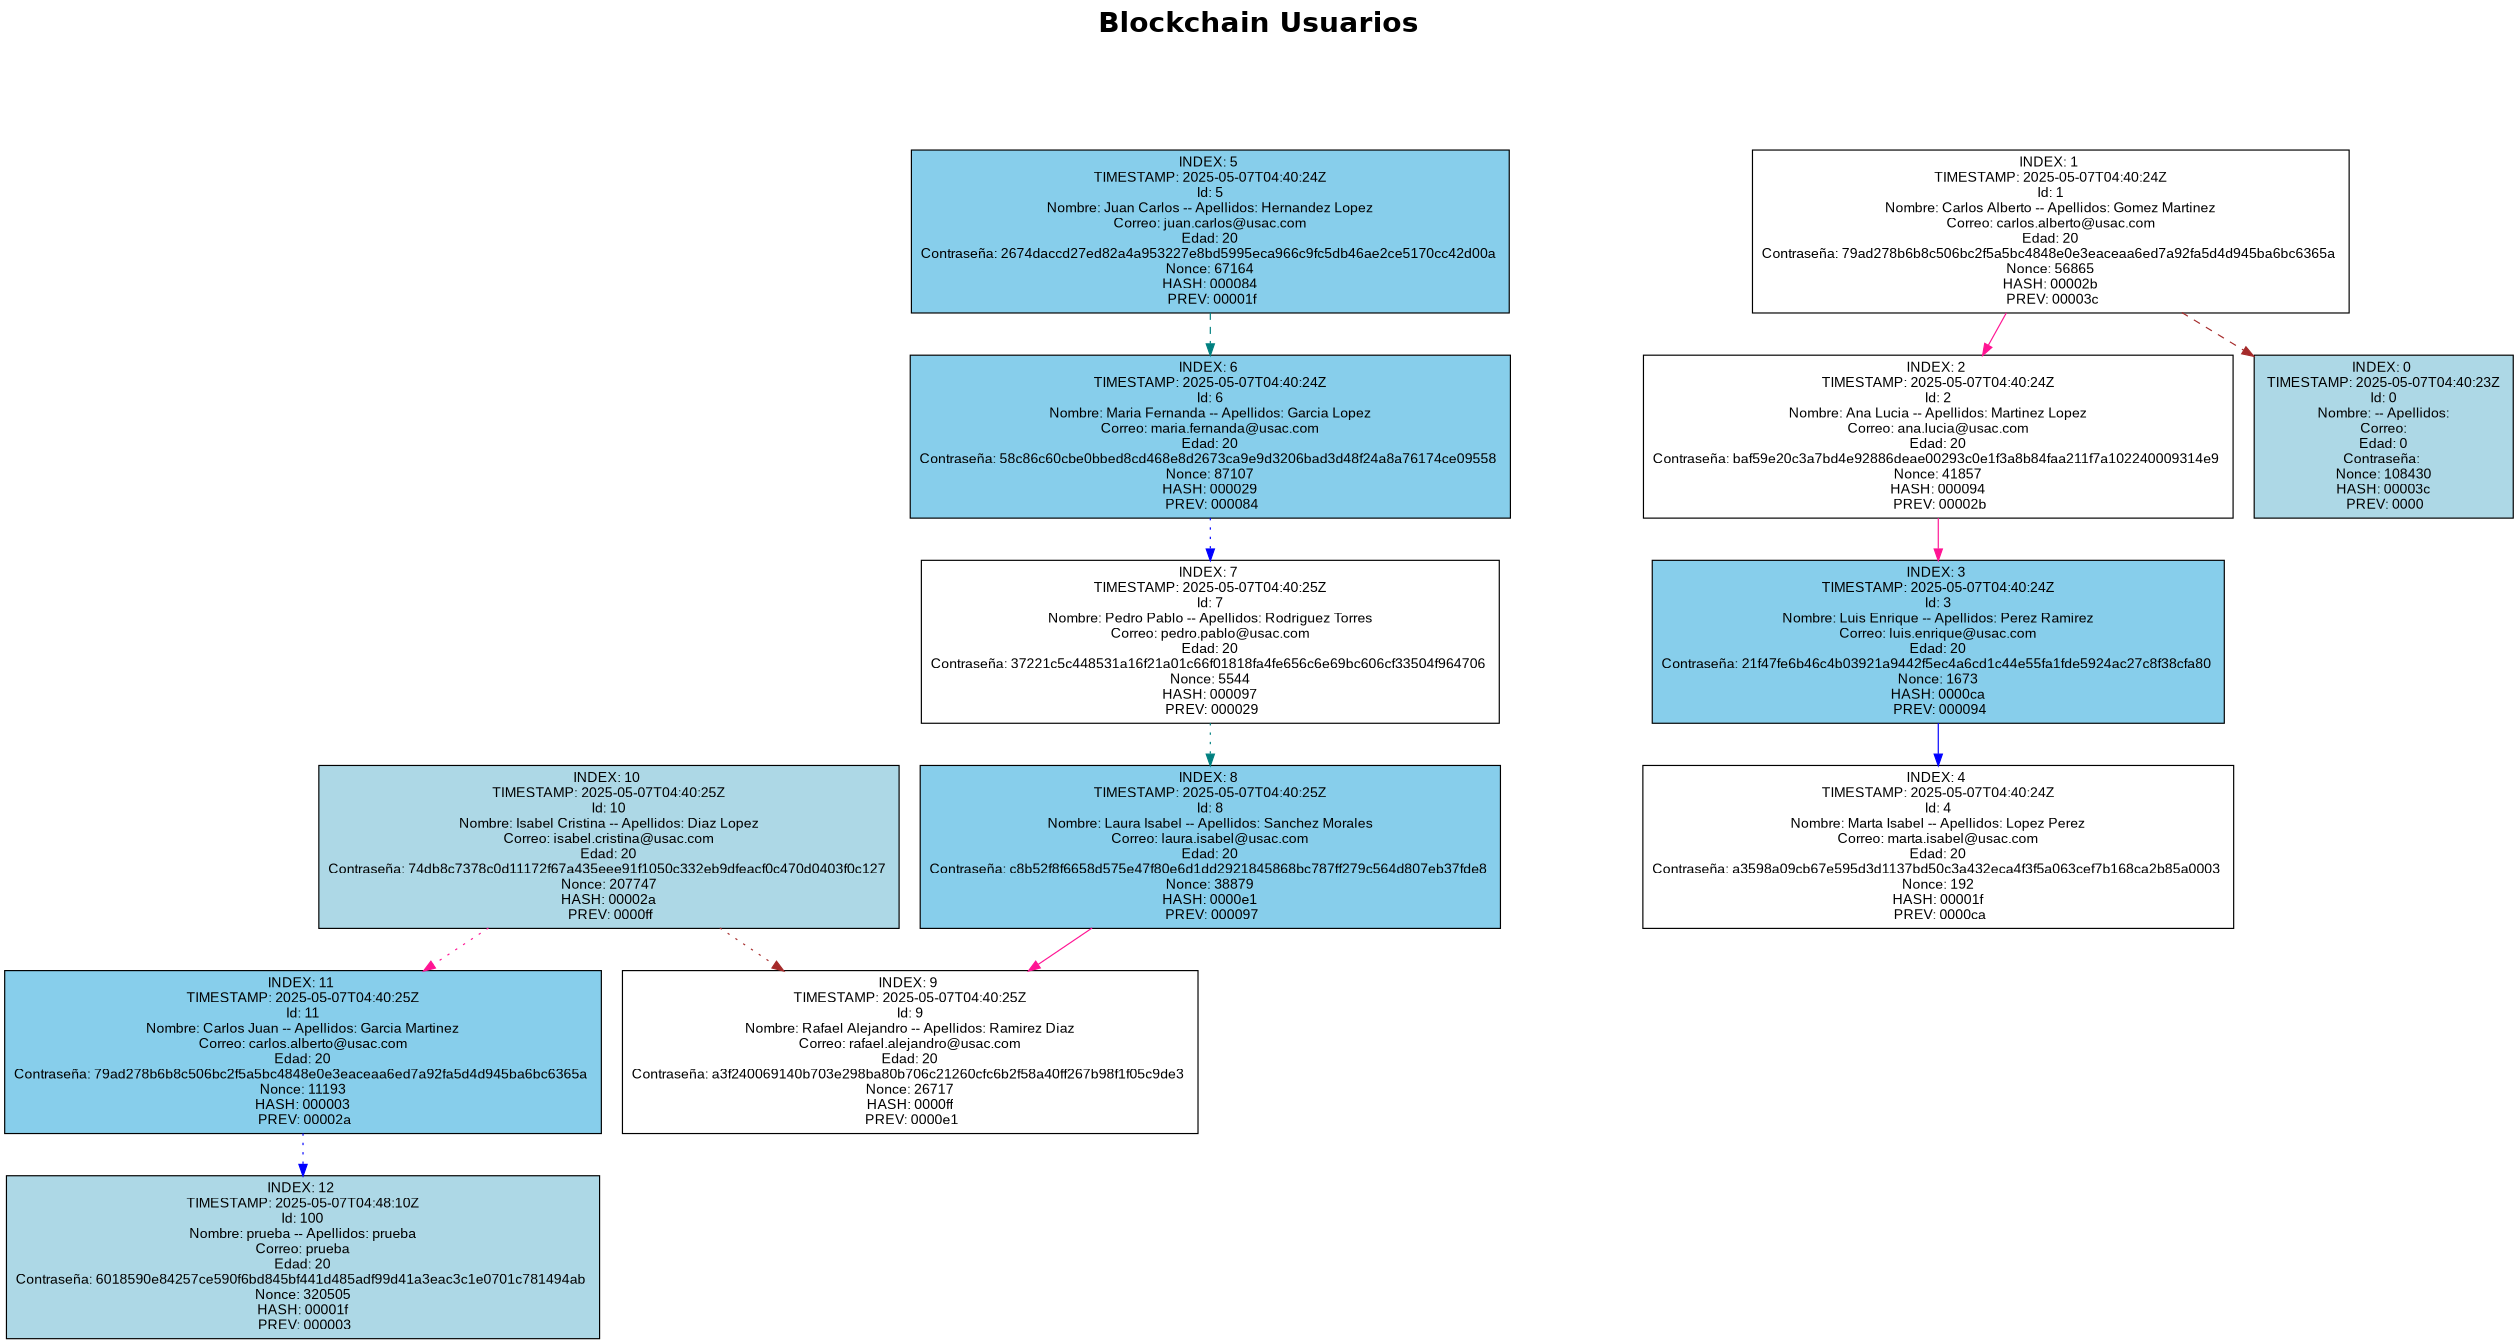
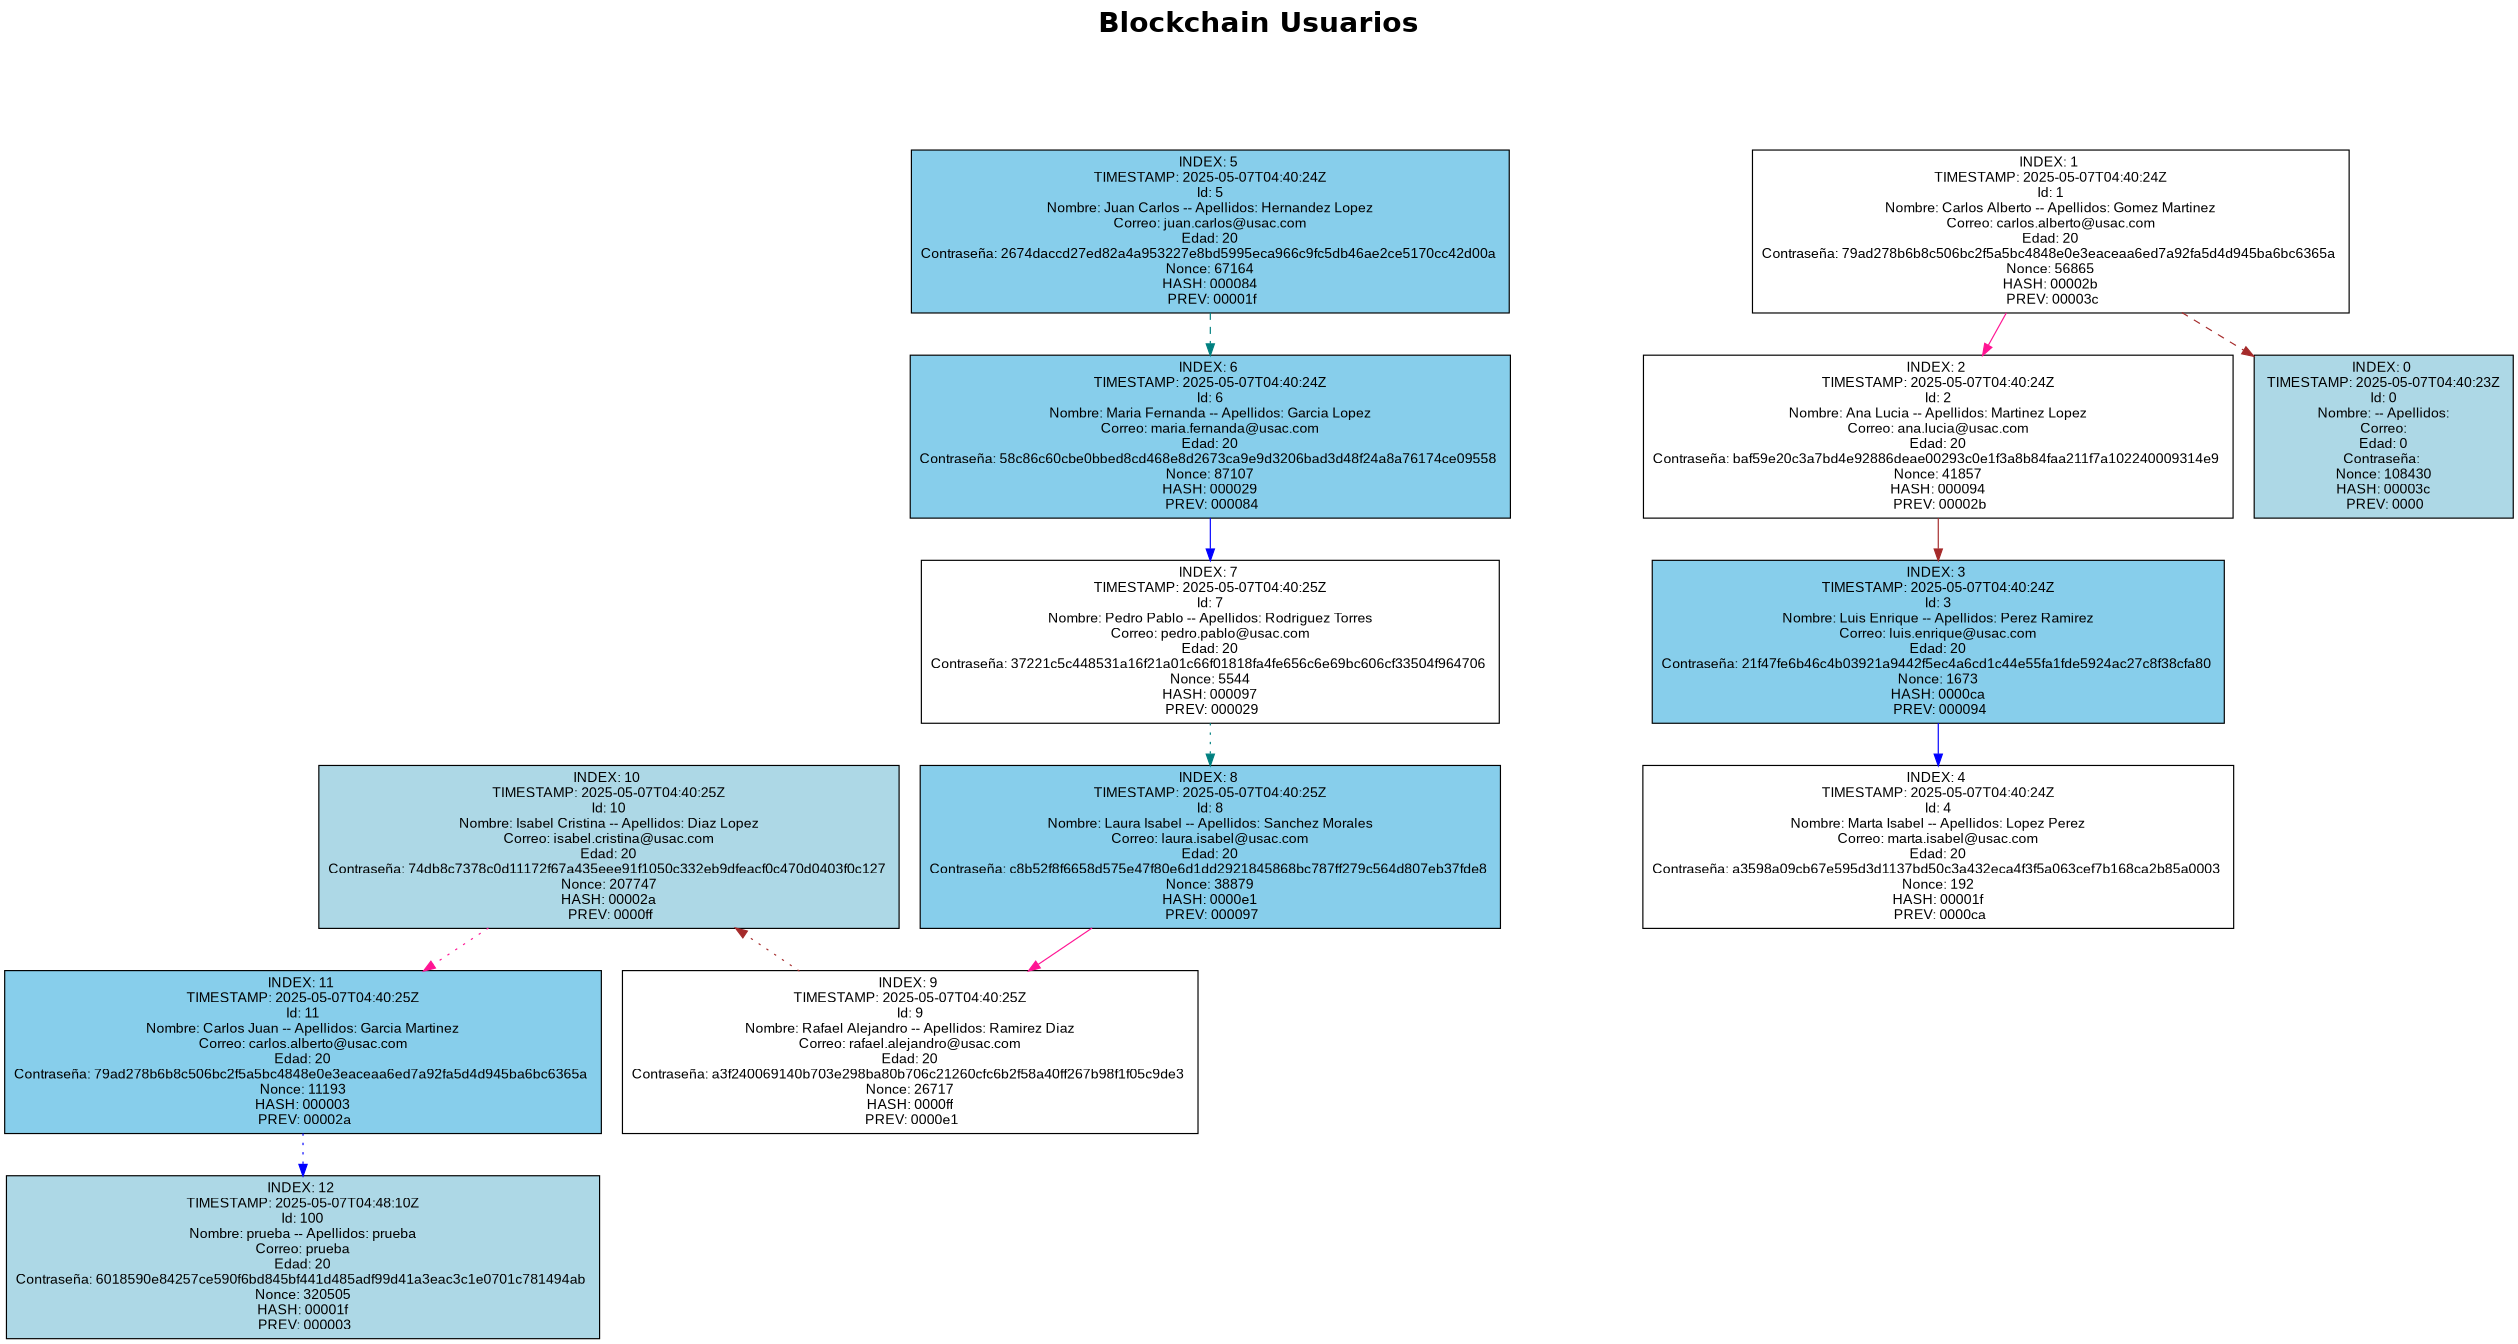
(1210, 533) -> (1210, 533)
(1938, 533) -> (1938, 533)
(747, 946) -> (772, 953)
